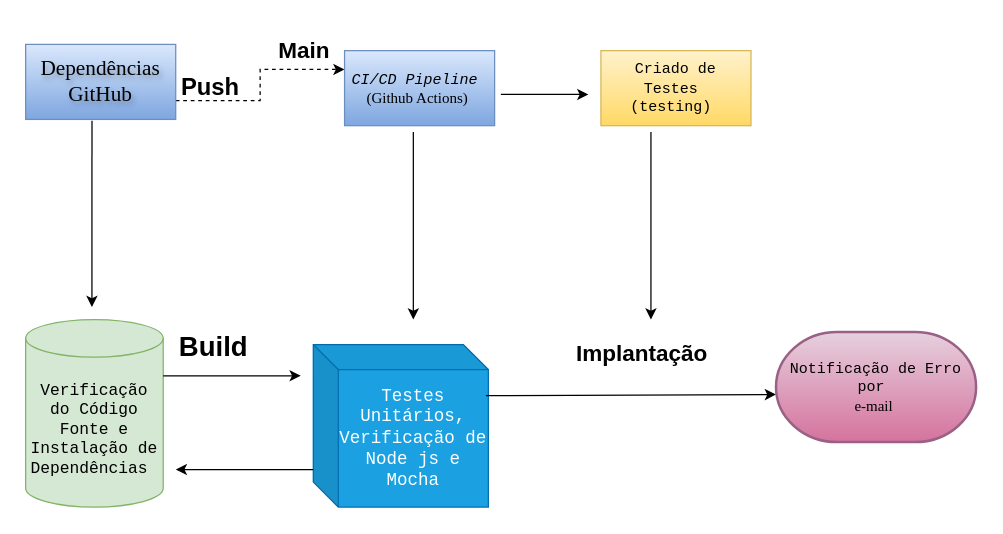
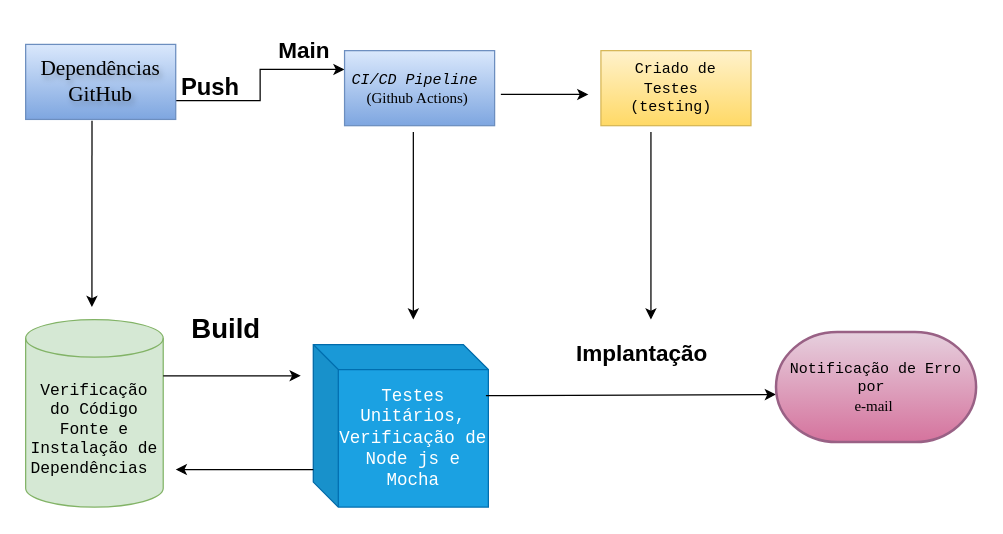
(260, 91) -> (260, 91)
(213, 348) -> (226, 329)
